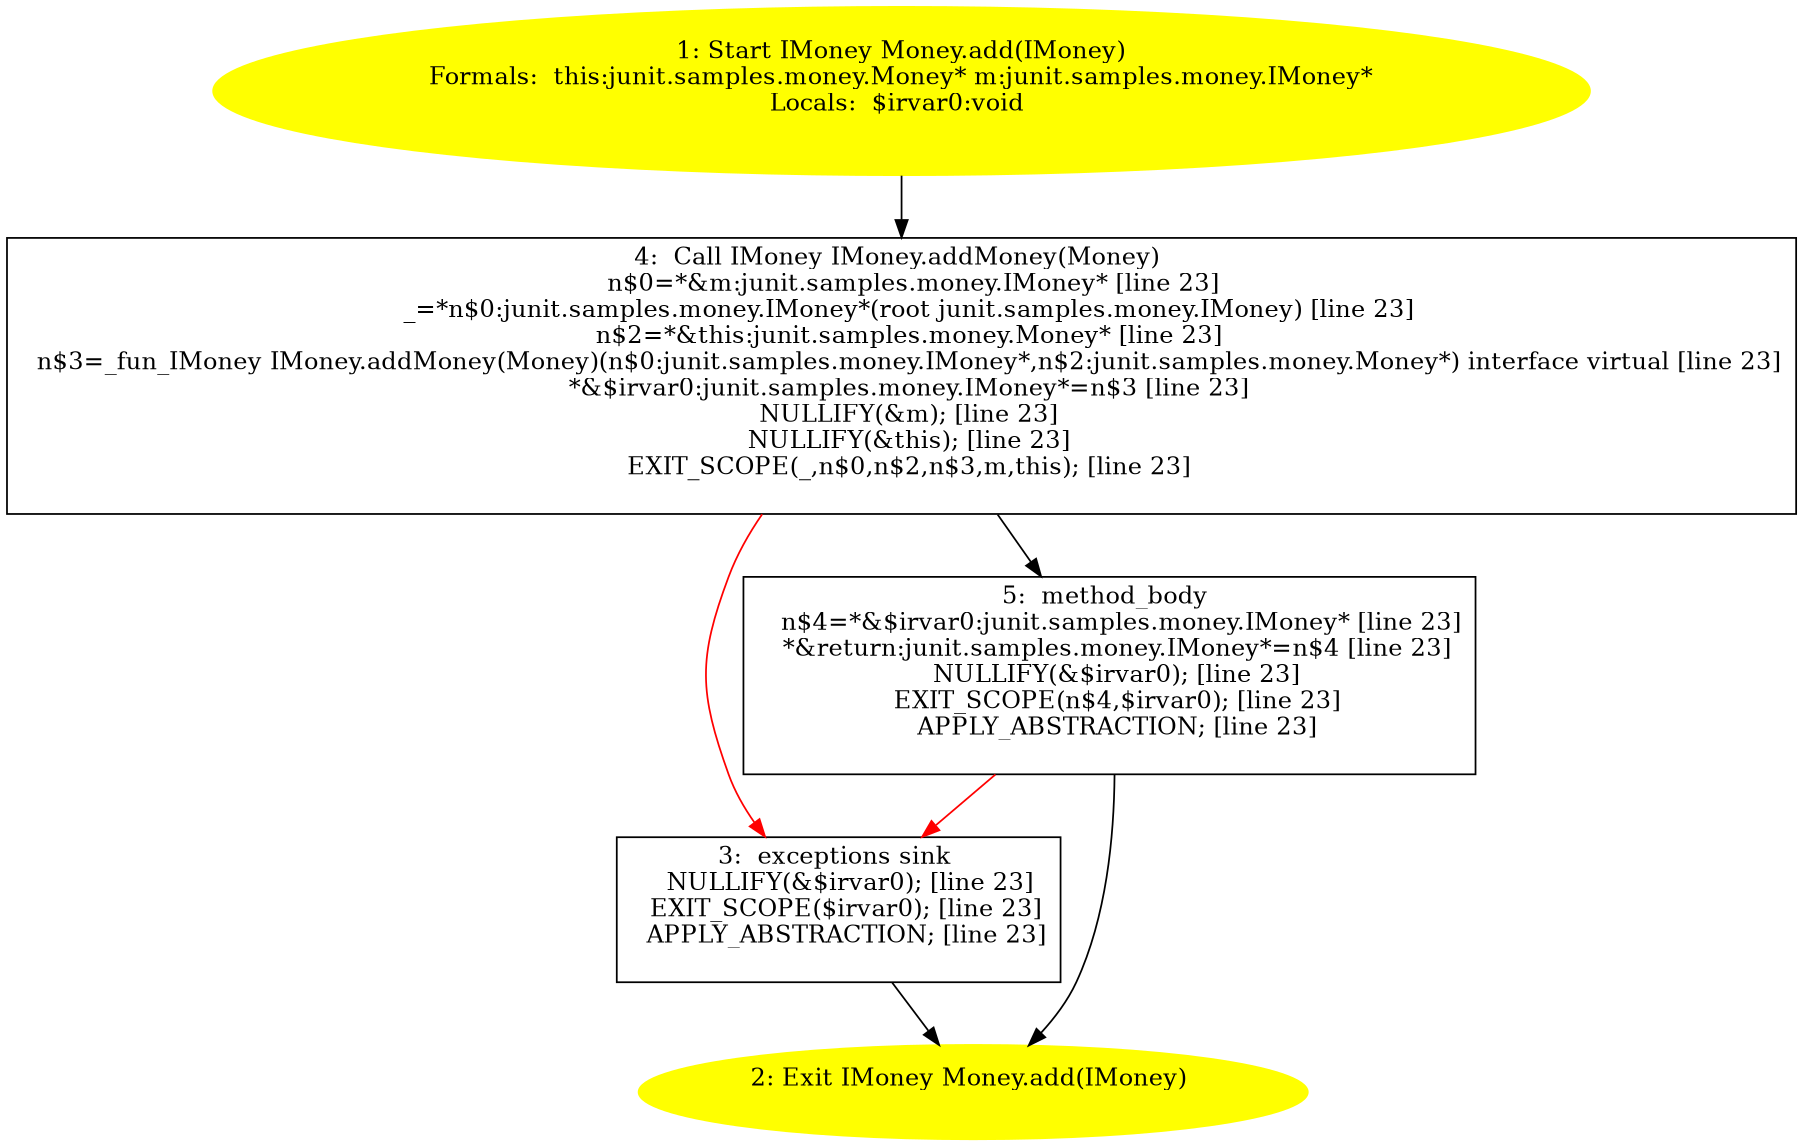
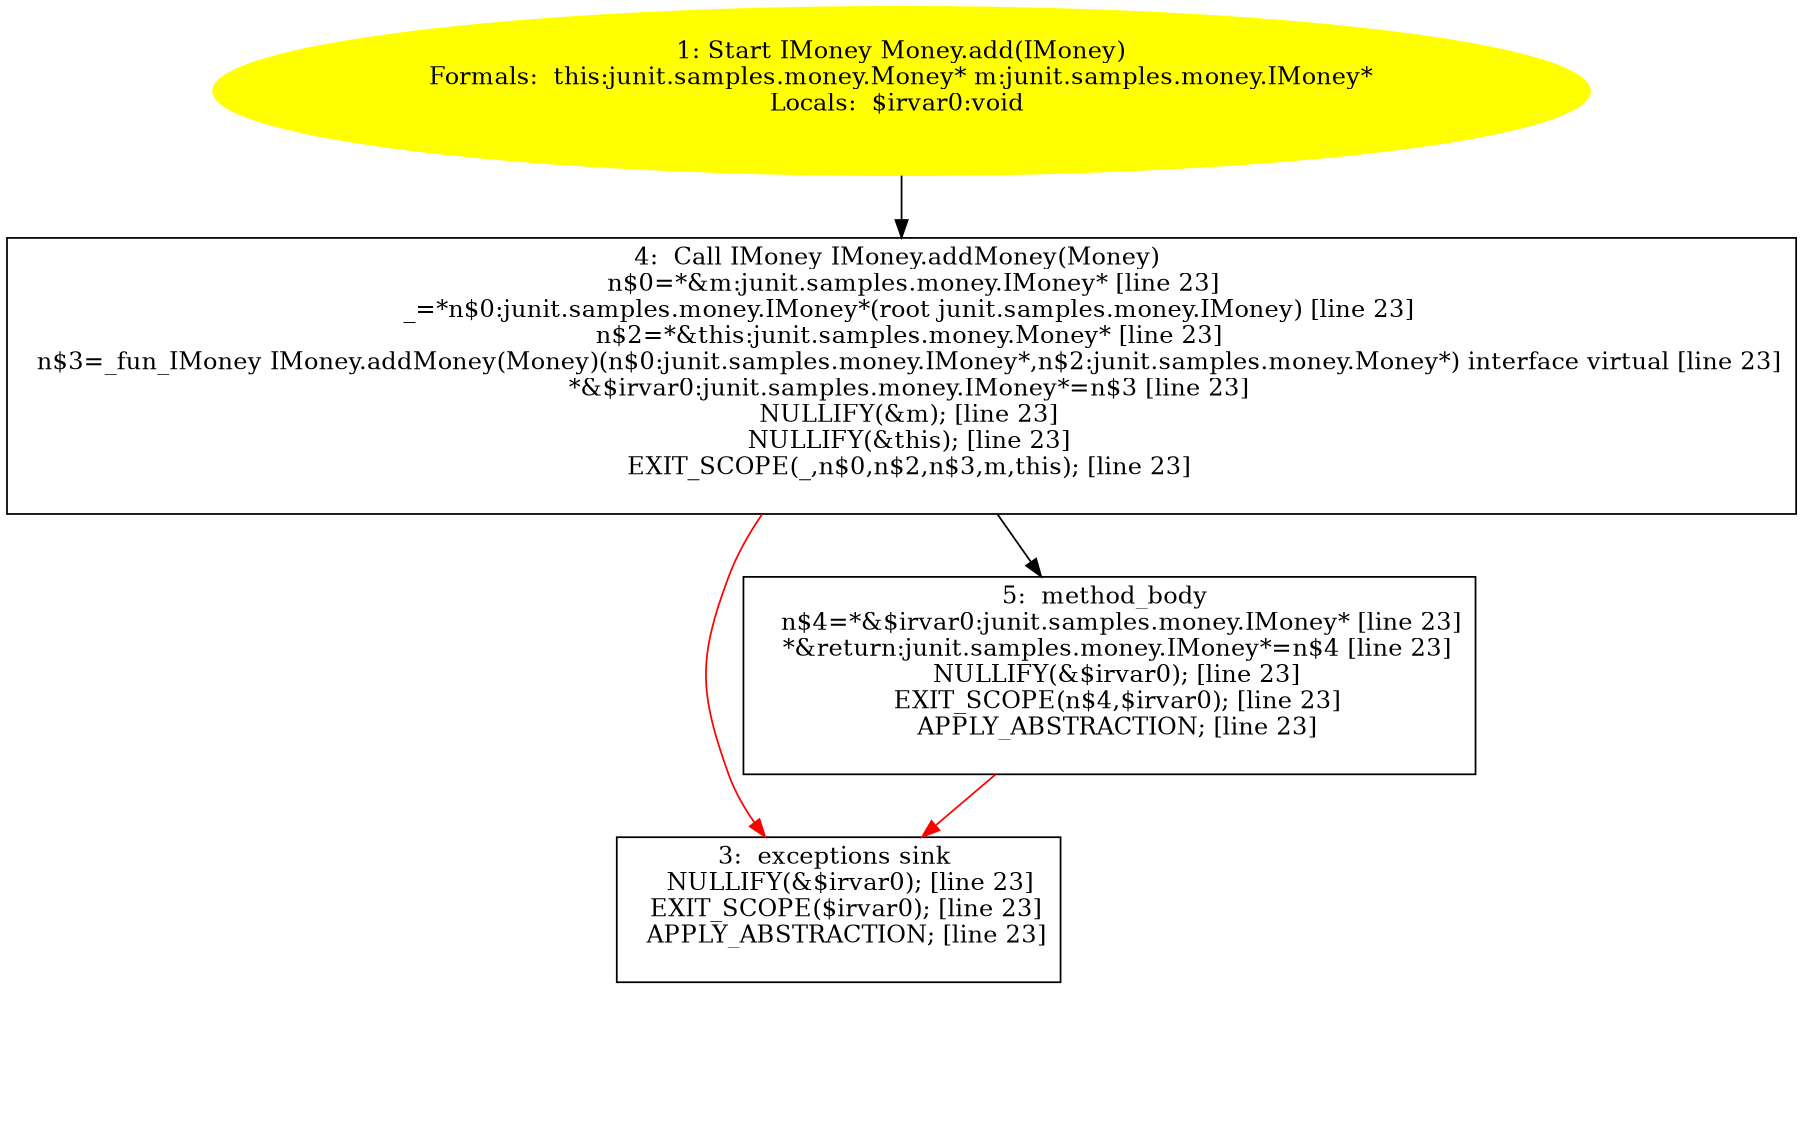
(973, 1092) -> none
